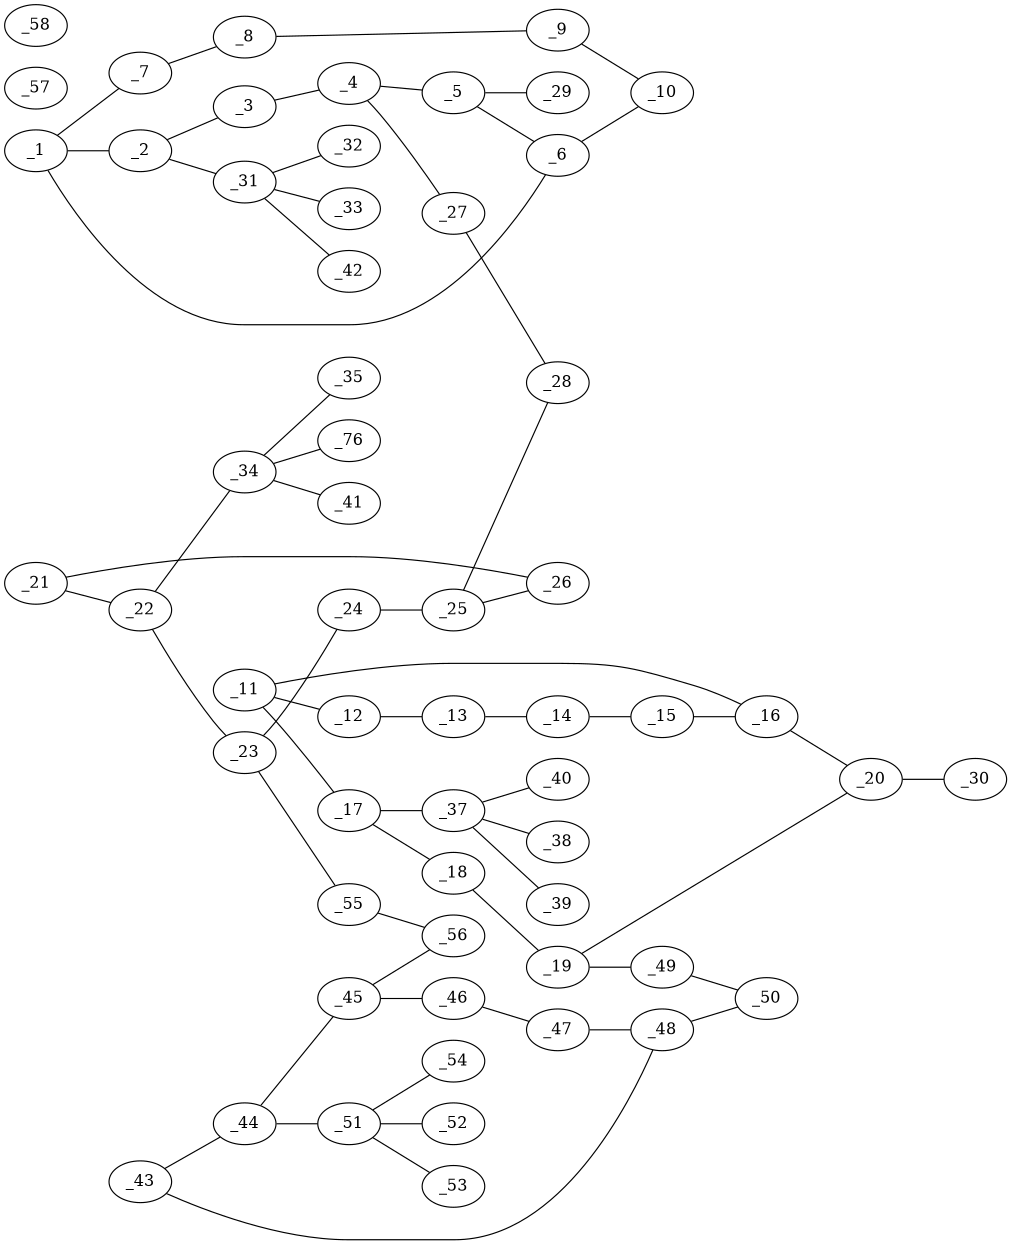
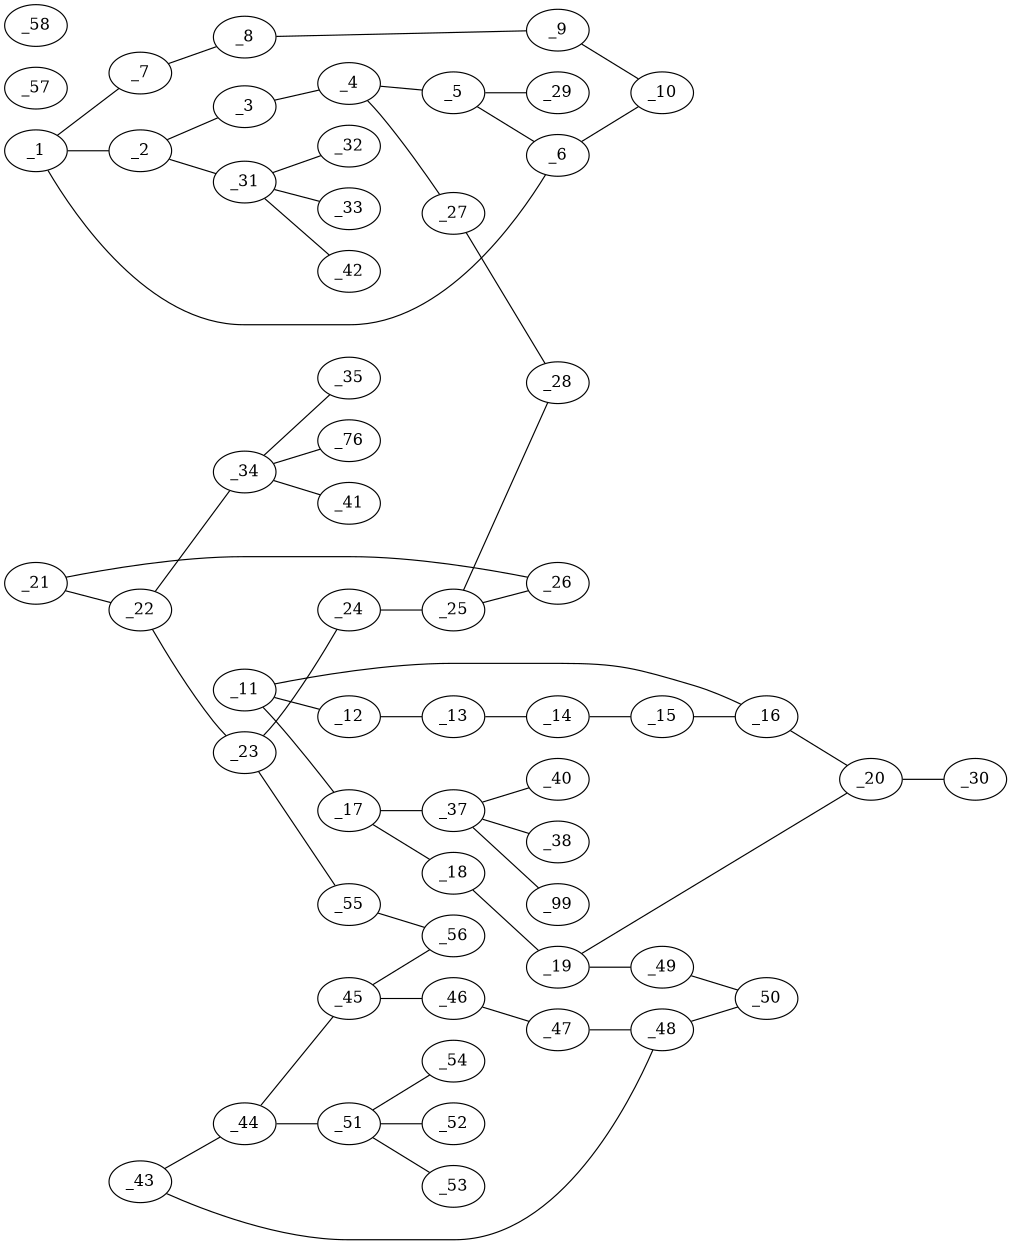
(558, 905) -> (558, 905)
